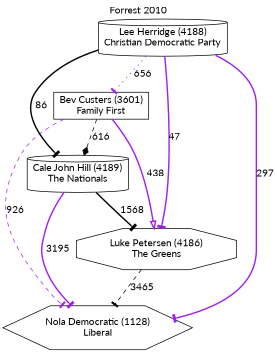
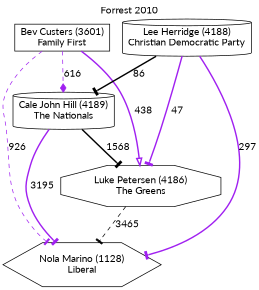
(131, 73) -> none
(92, 133) -> (63, 67)
(98, 328) -> (82, 265)
